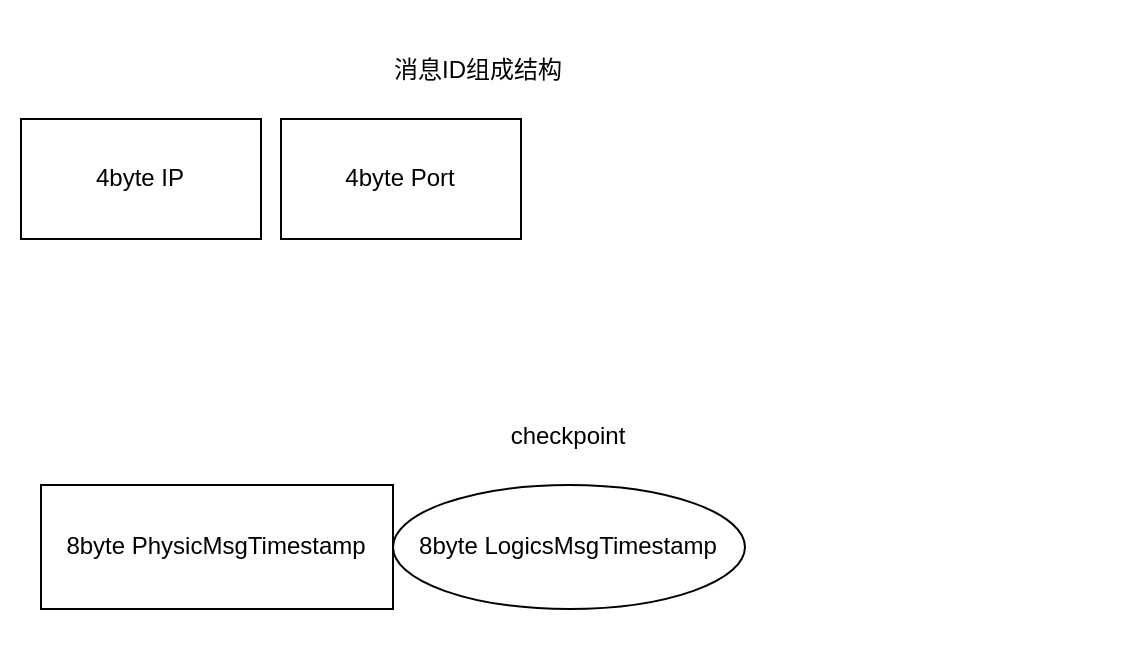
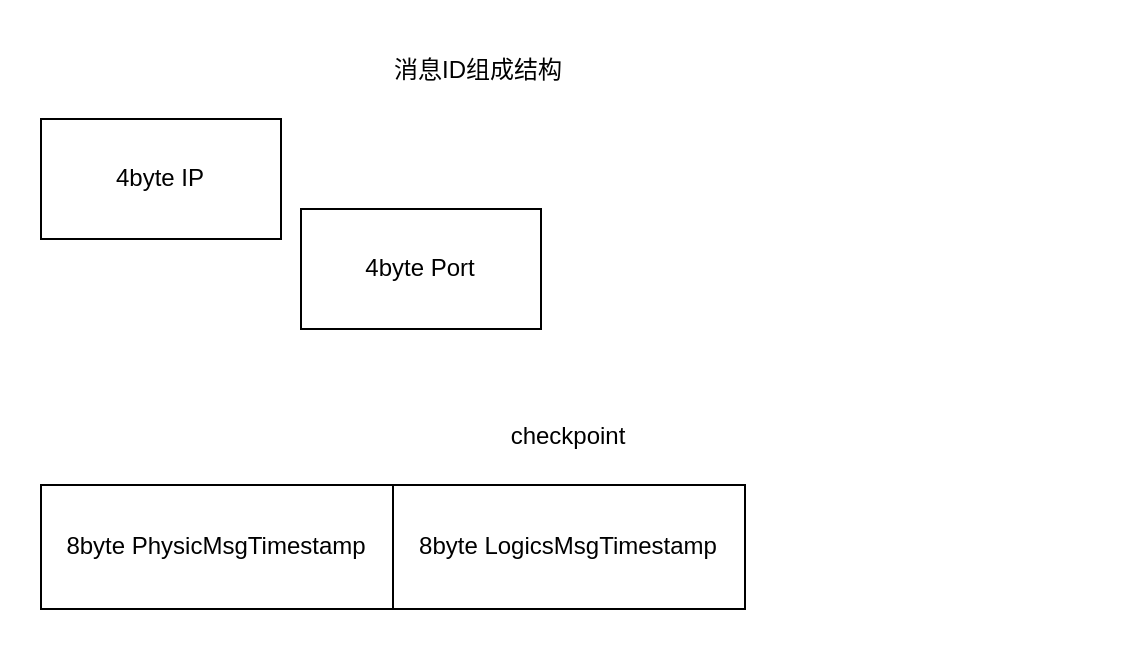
(141, 179) -> (161, 179)
(401, 179) -> (421, 269)
(569, 547) -> (569, 547)
